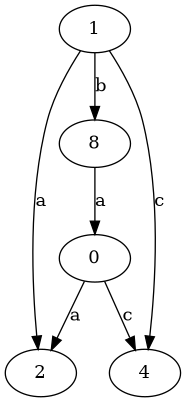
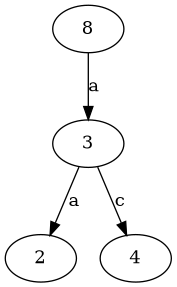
(95, 29) -> none
(95, 258) -> (88, 144)
